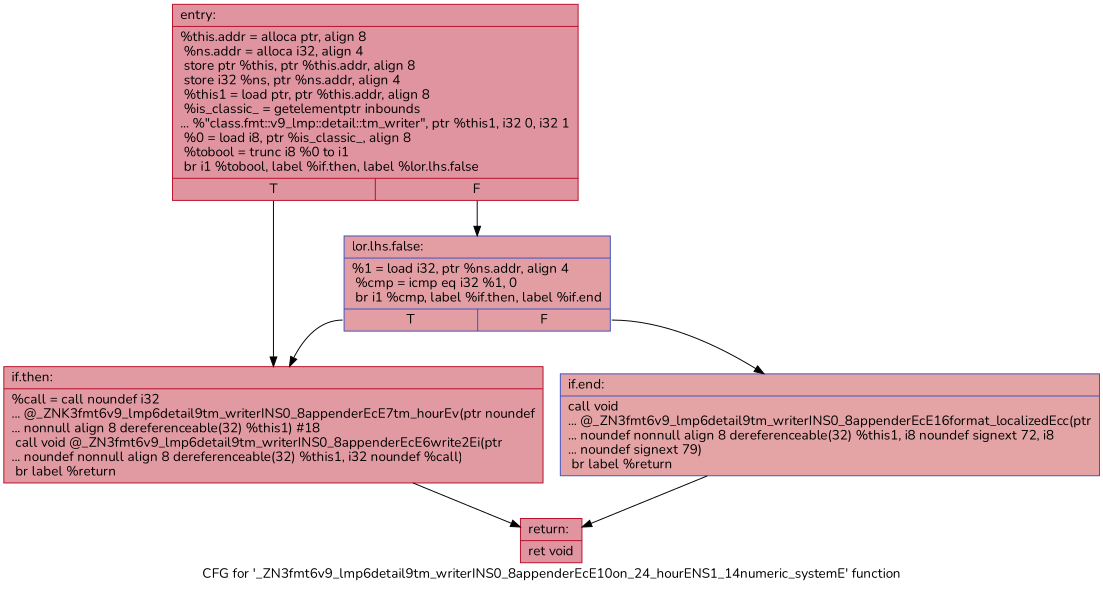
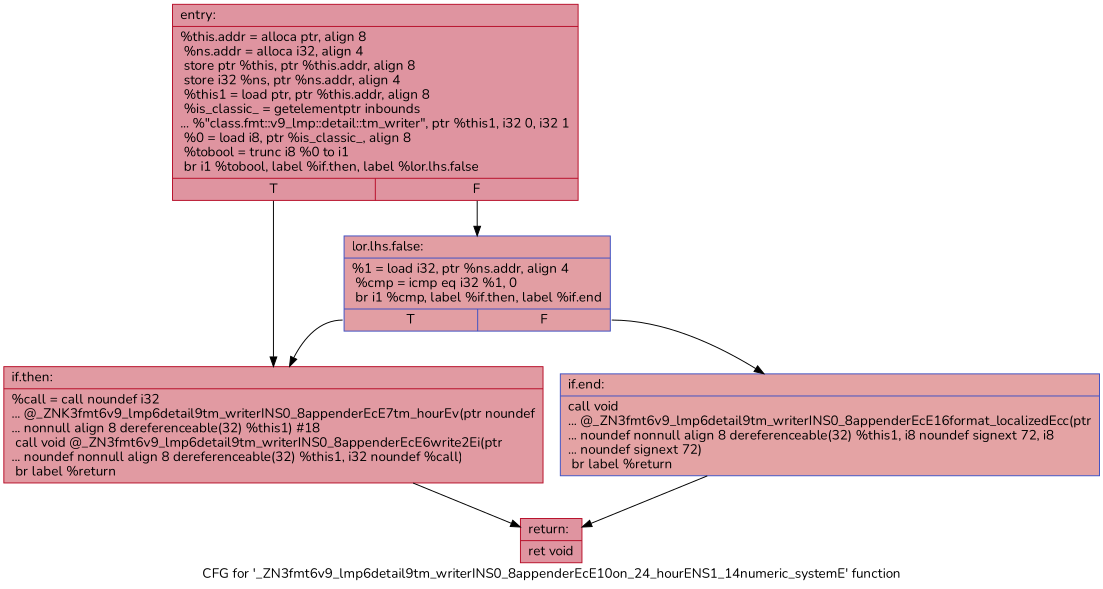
(635, 450) -> (635, 450)
